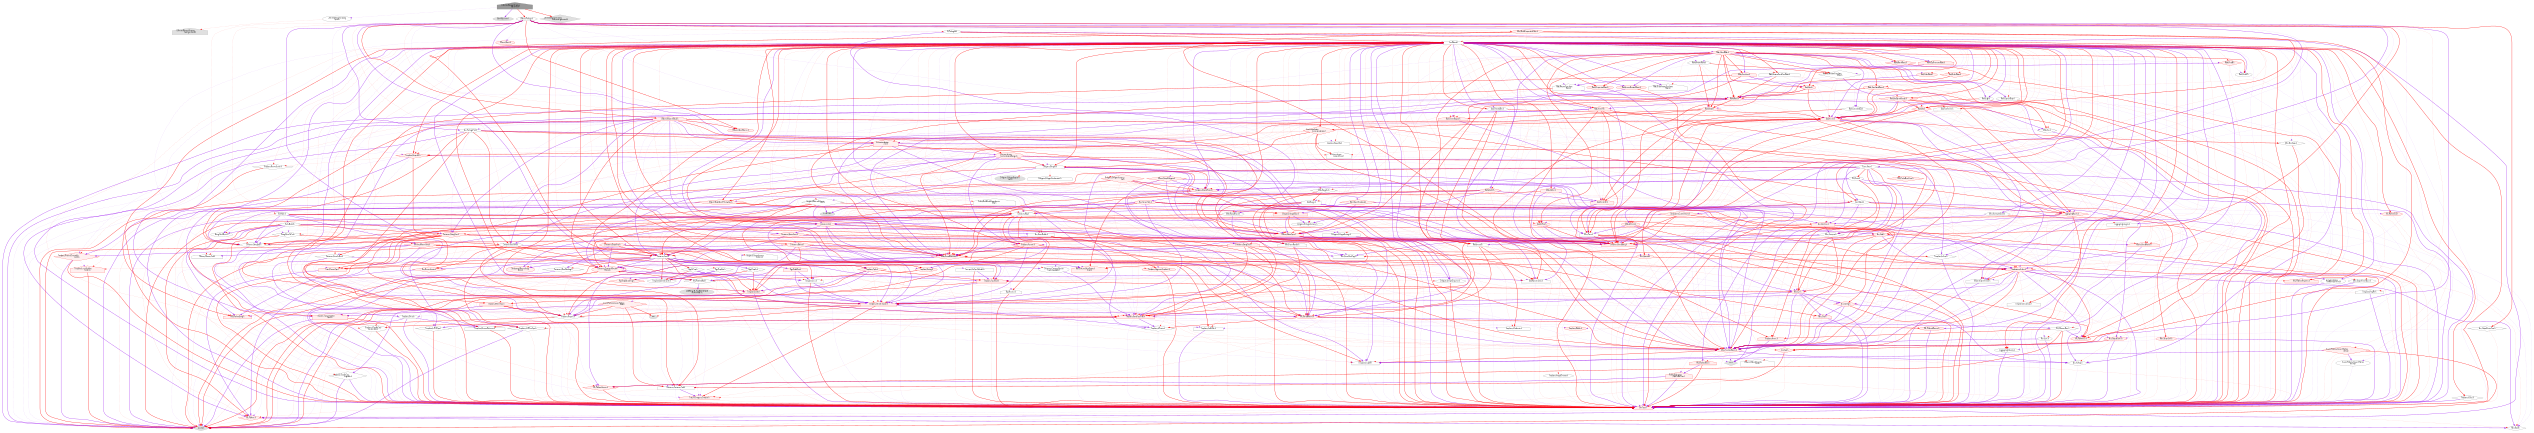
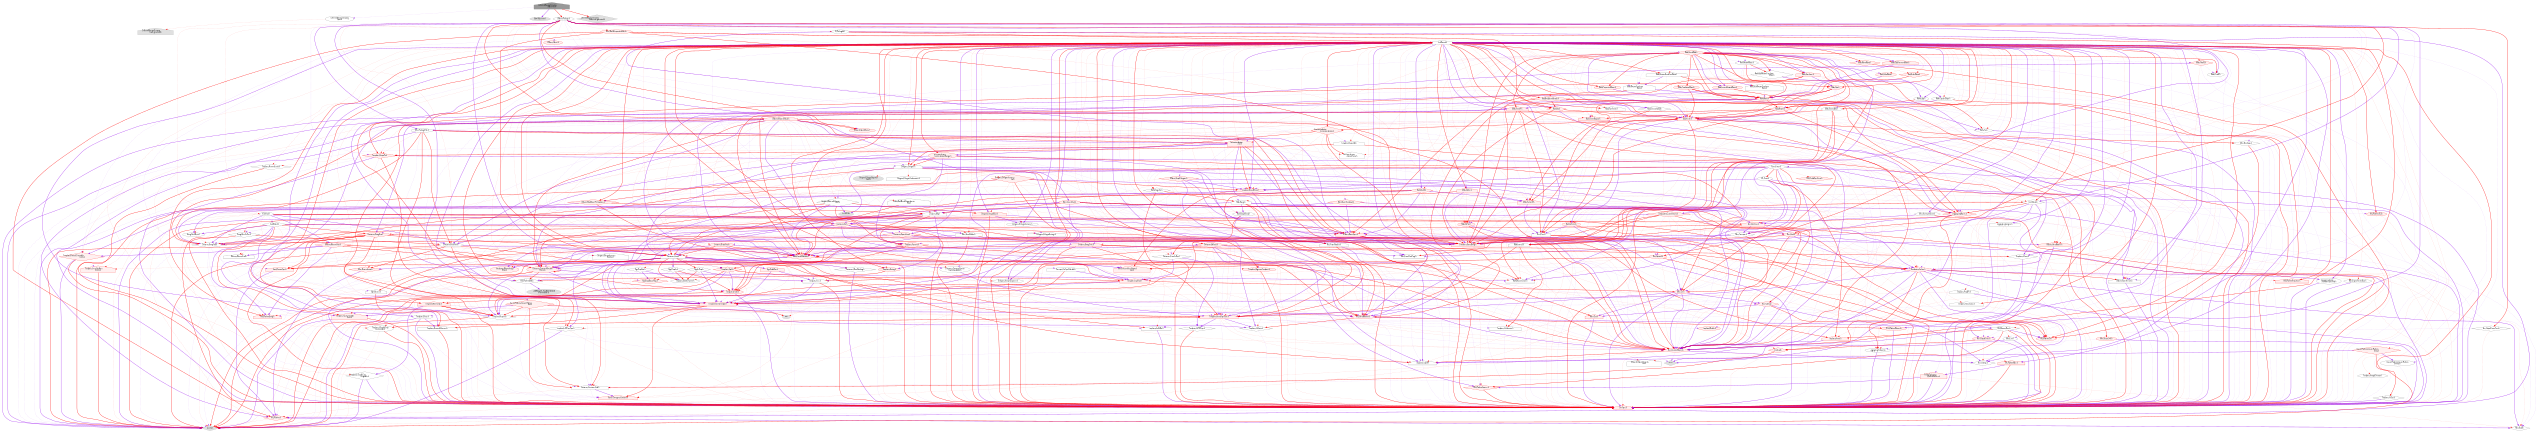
(357, 223) -> (363, 227)
(873, 405) -> (860, 406)
